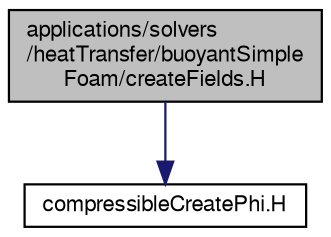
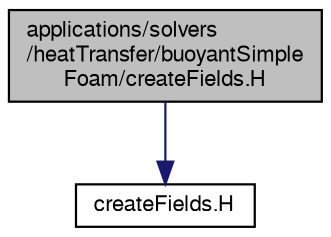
(165, 206) -> (165, 206)
